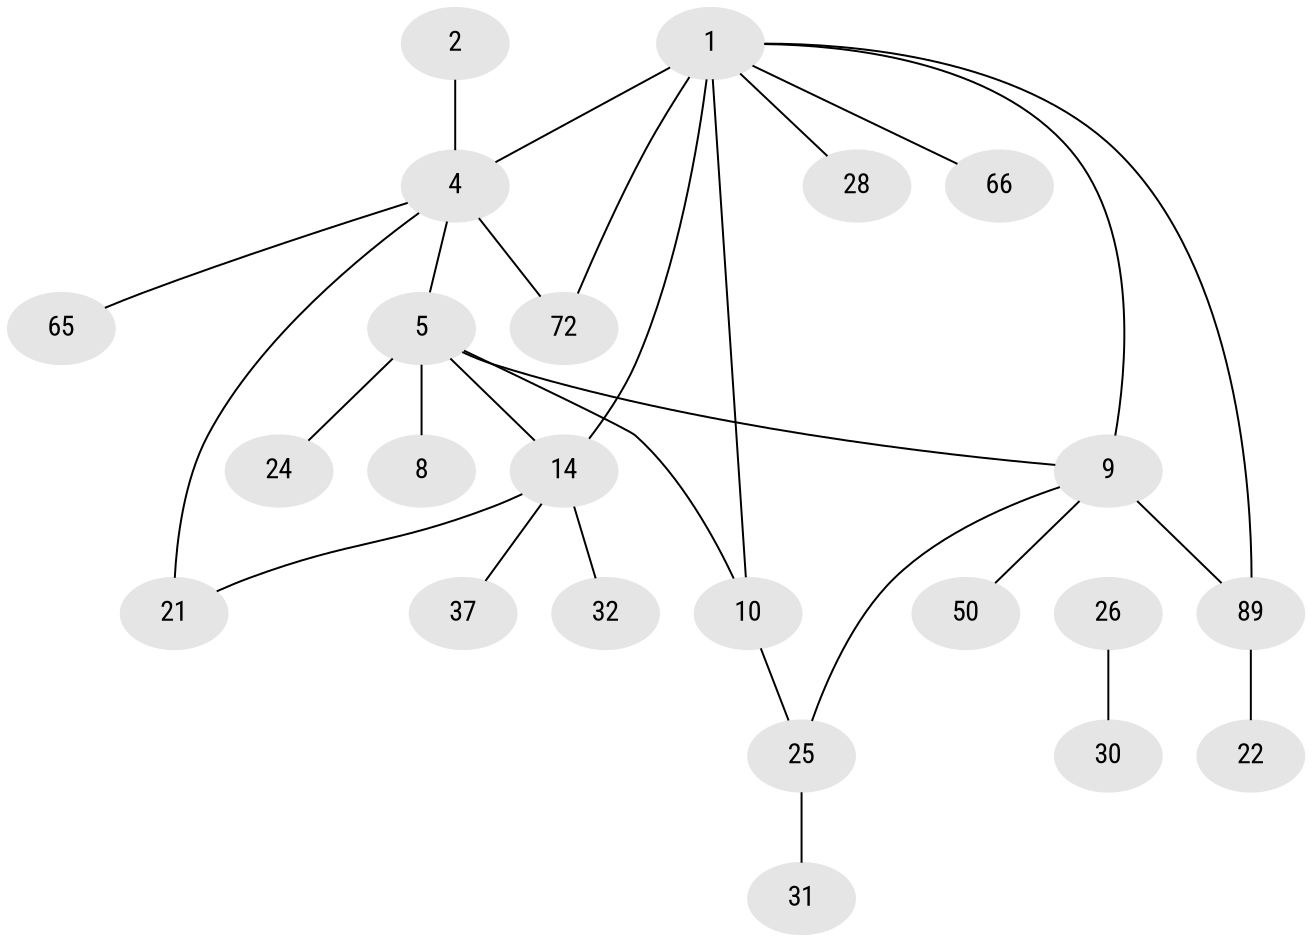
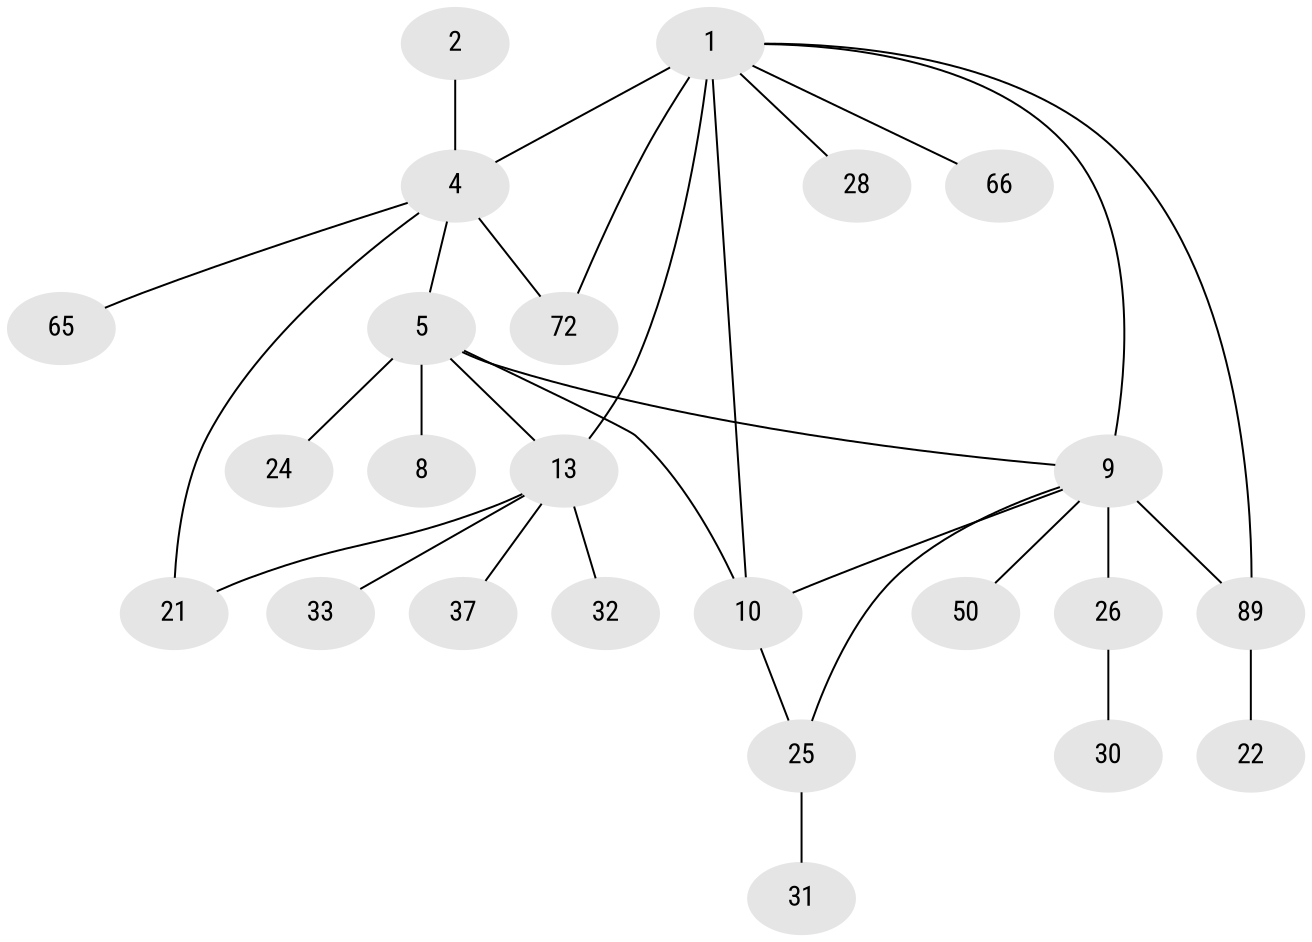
(564, 471) -> (564, 471)
none -> (1108, 542)
none -> (914, 545)
none -> (321, 614)
